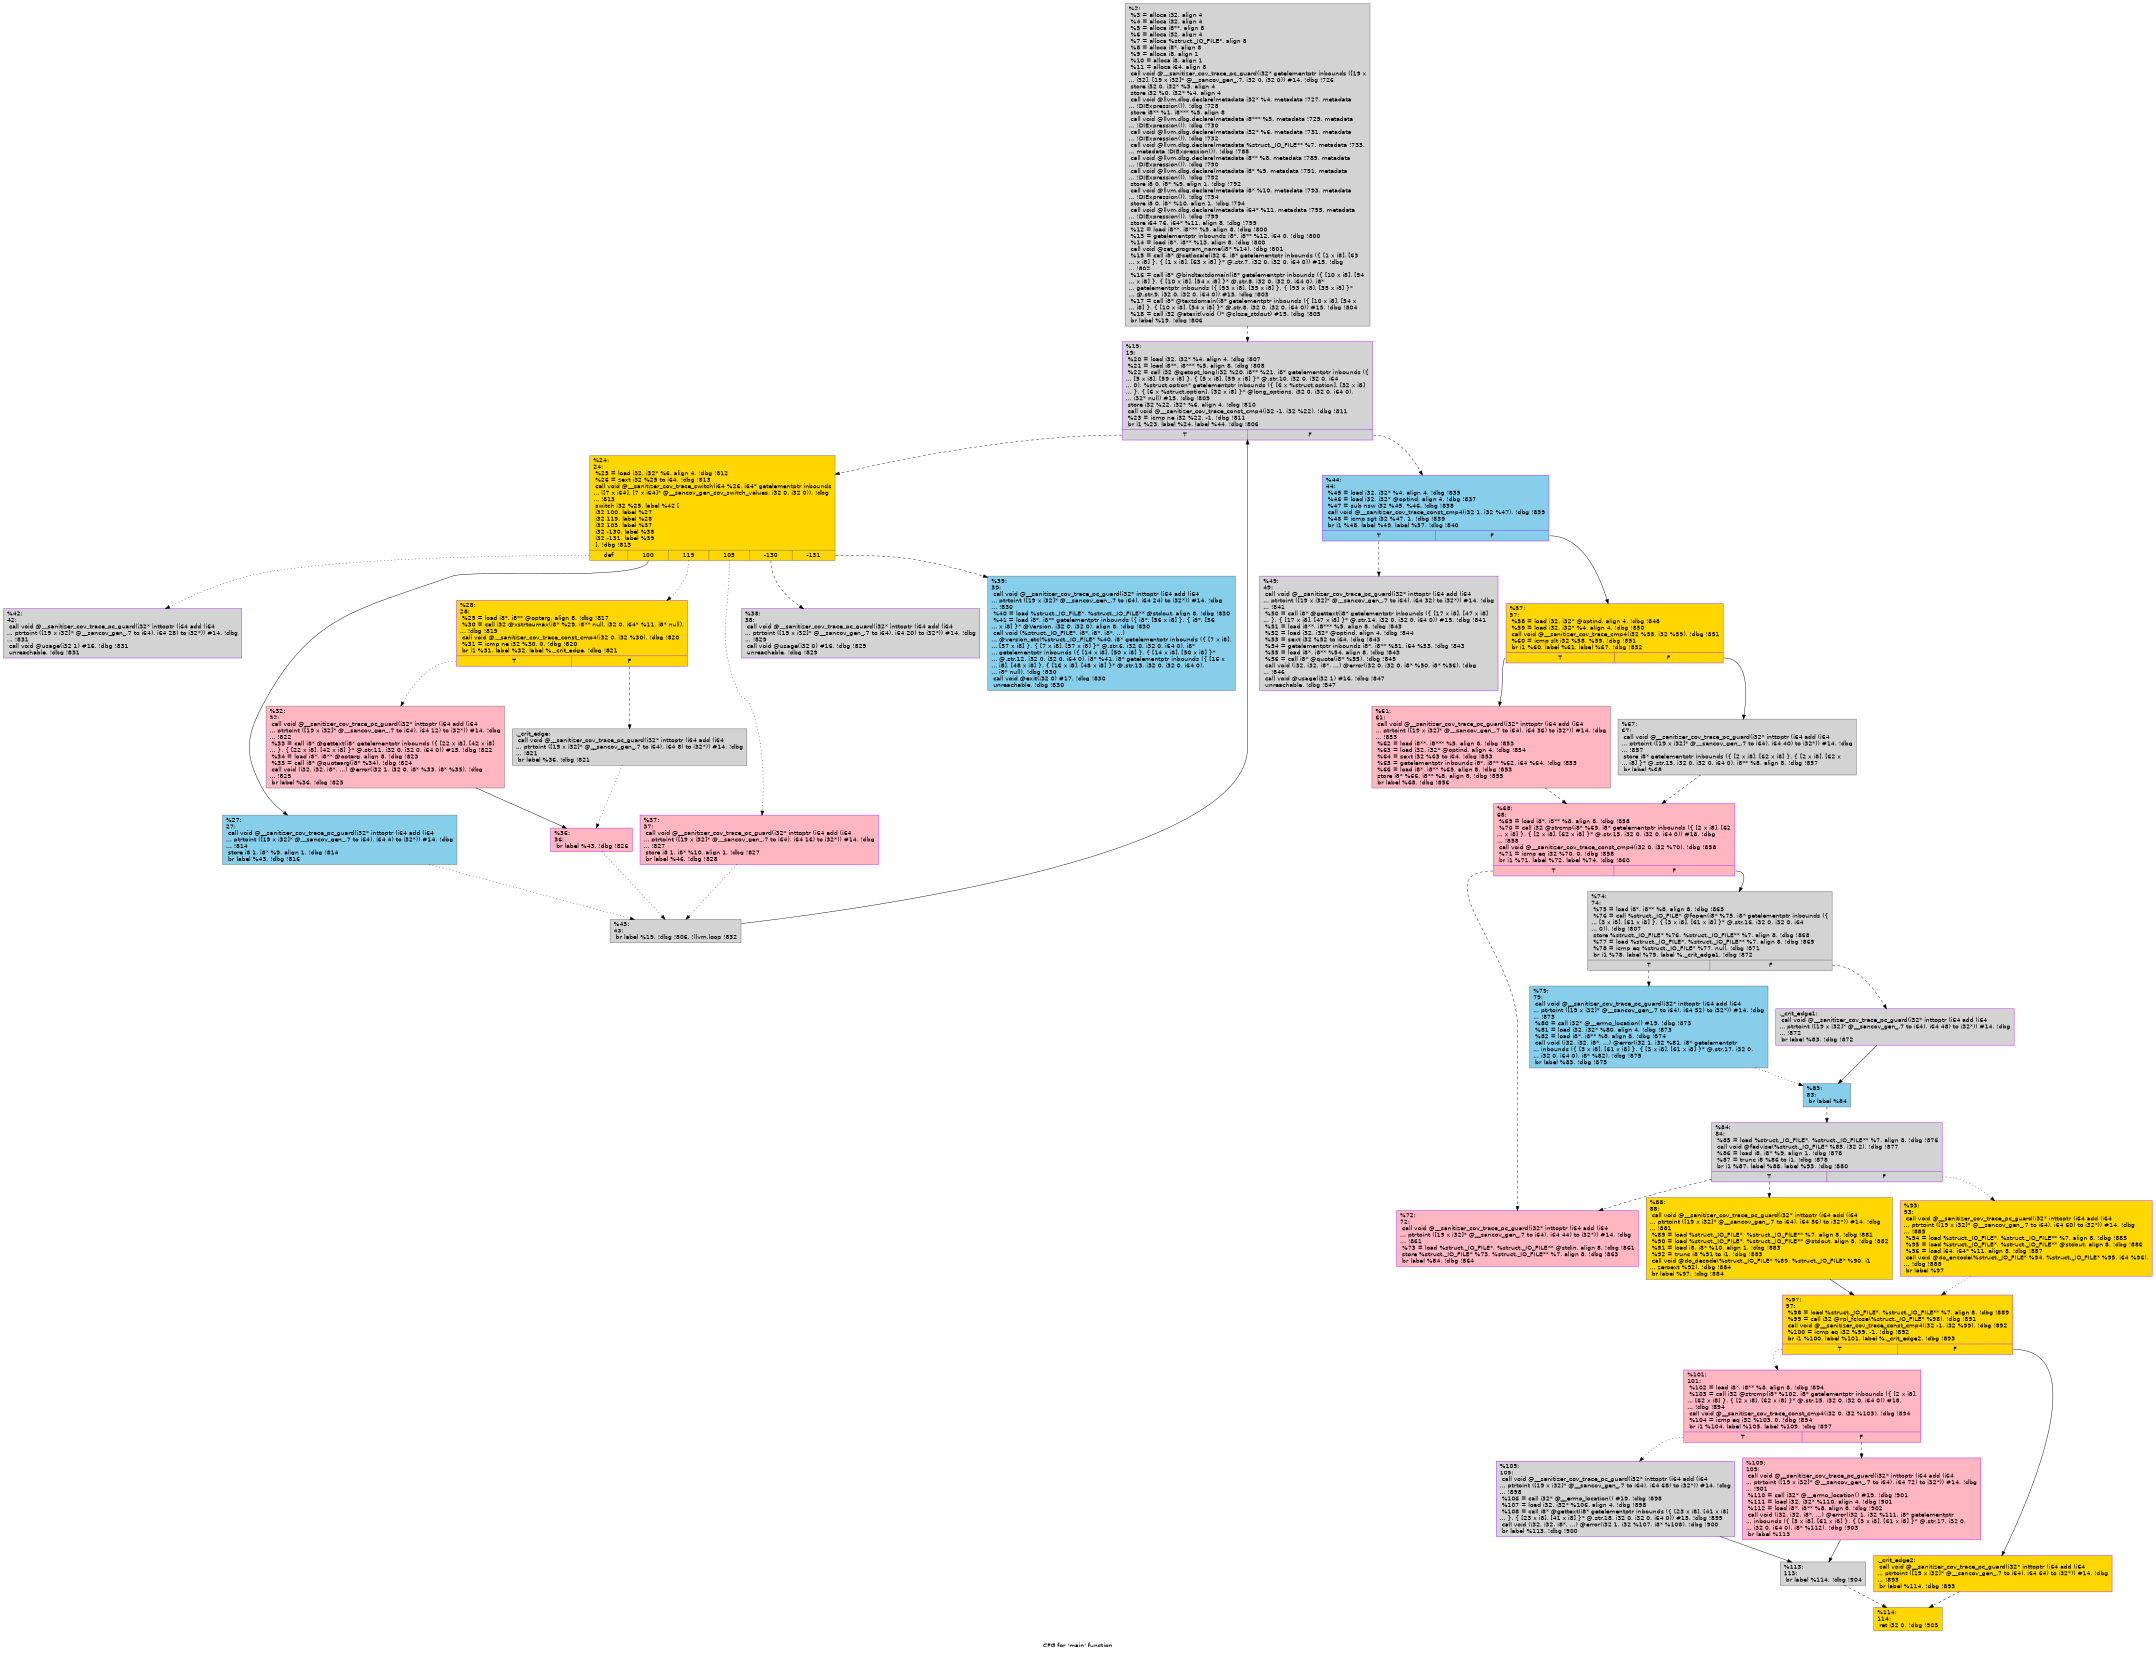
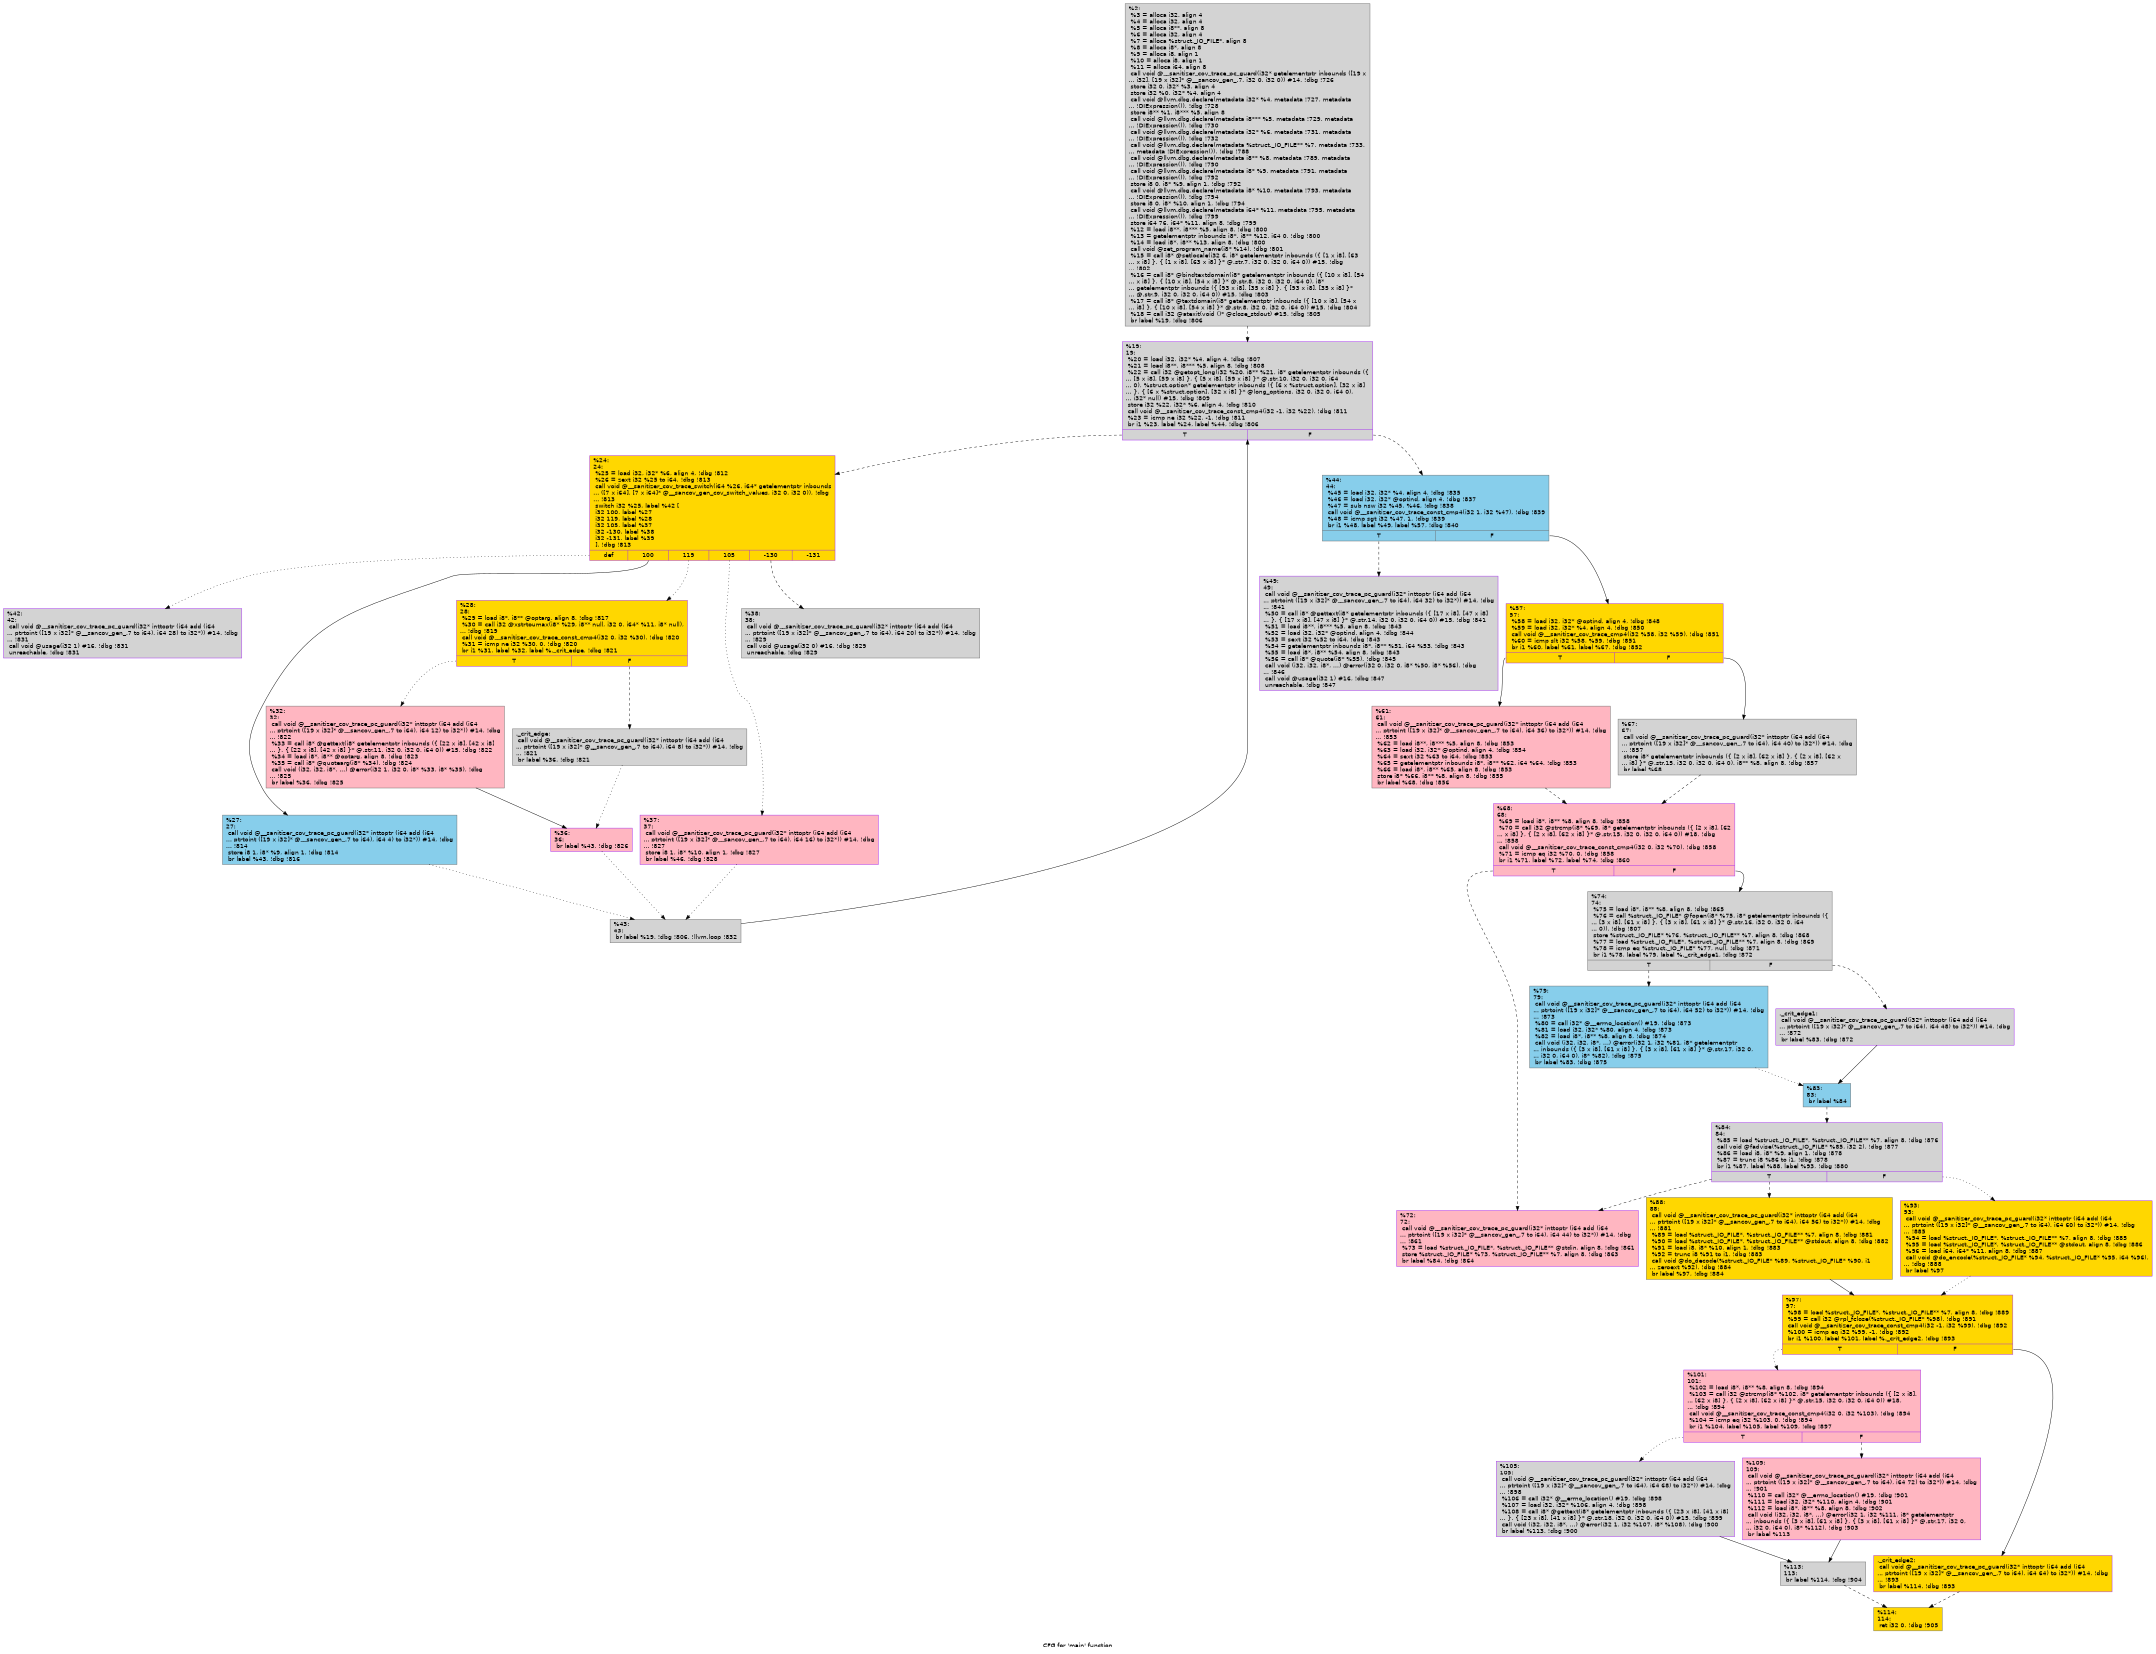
(712, 508) -> (712, 508)
(1436, 508) -> (1436, 508)
(861, 633) -> (861, 633)
(1112, 633) -> none
